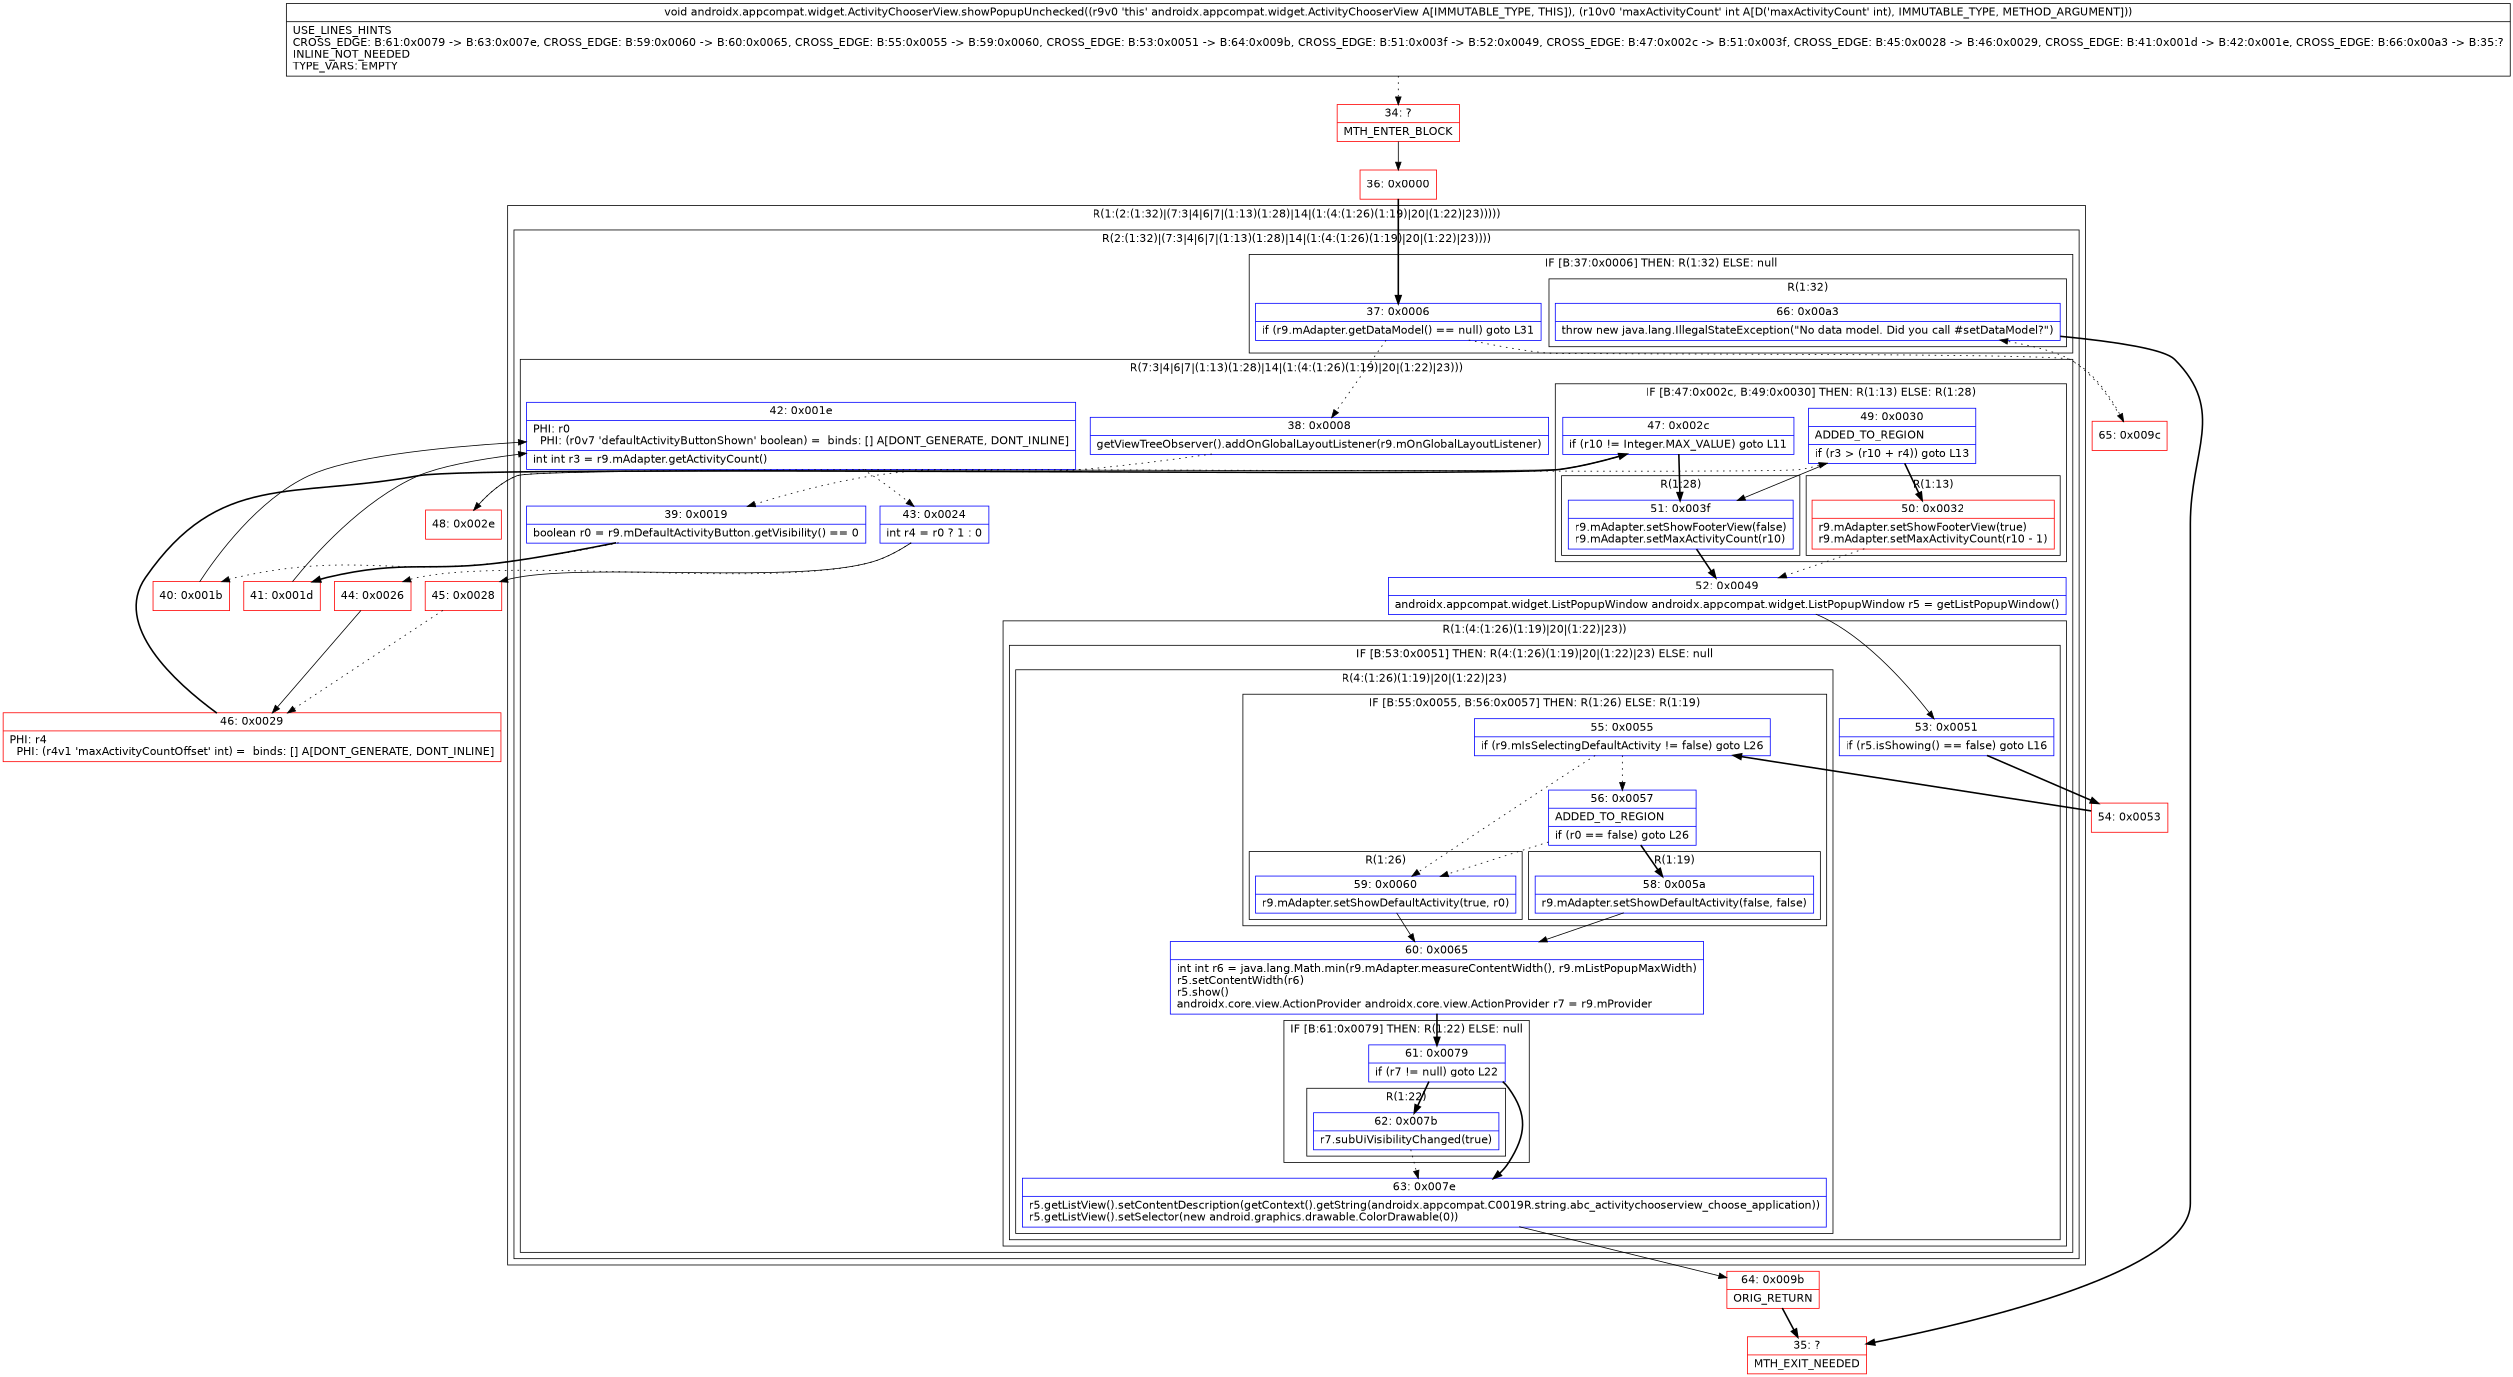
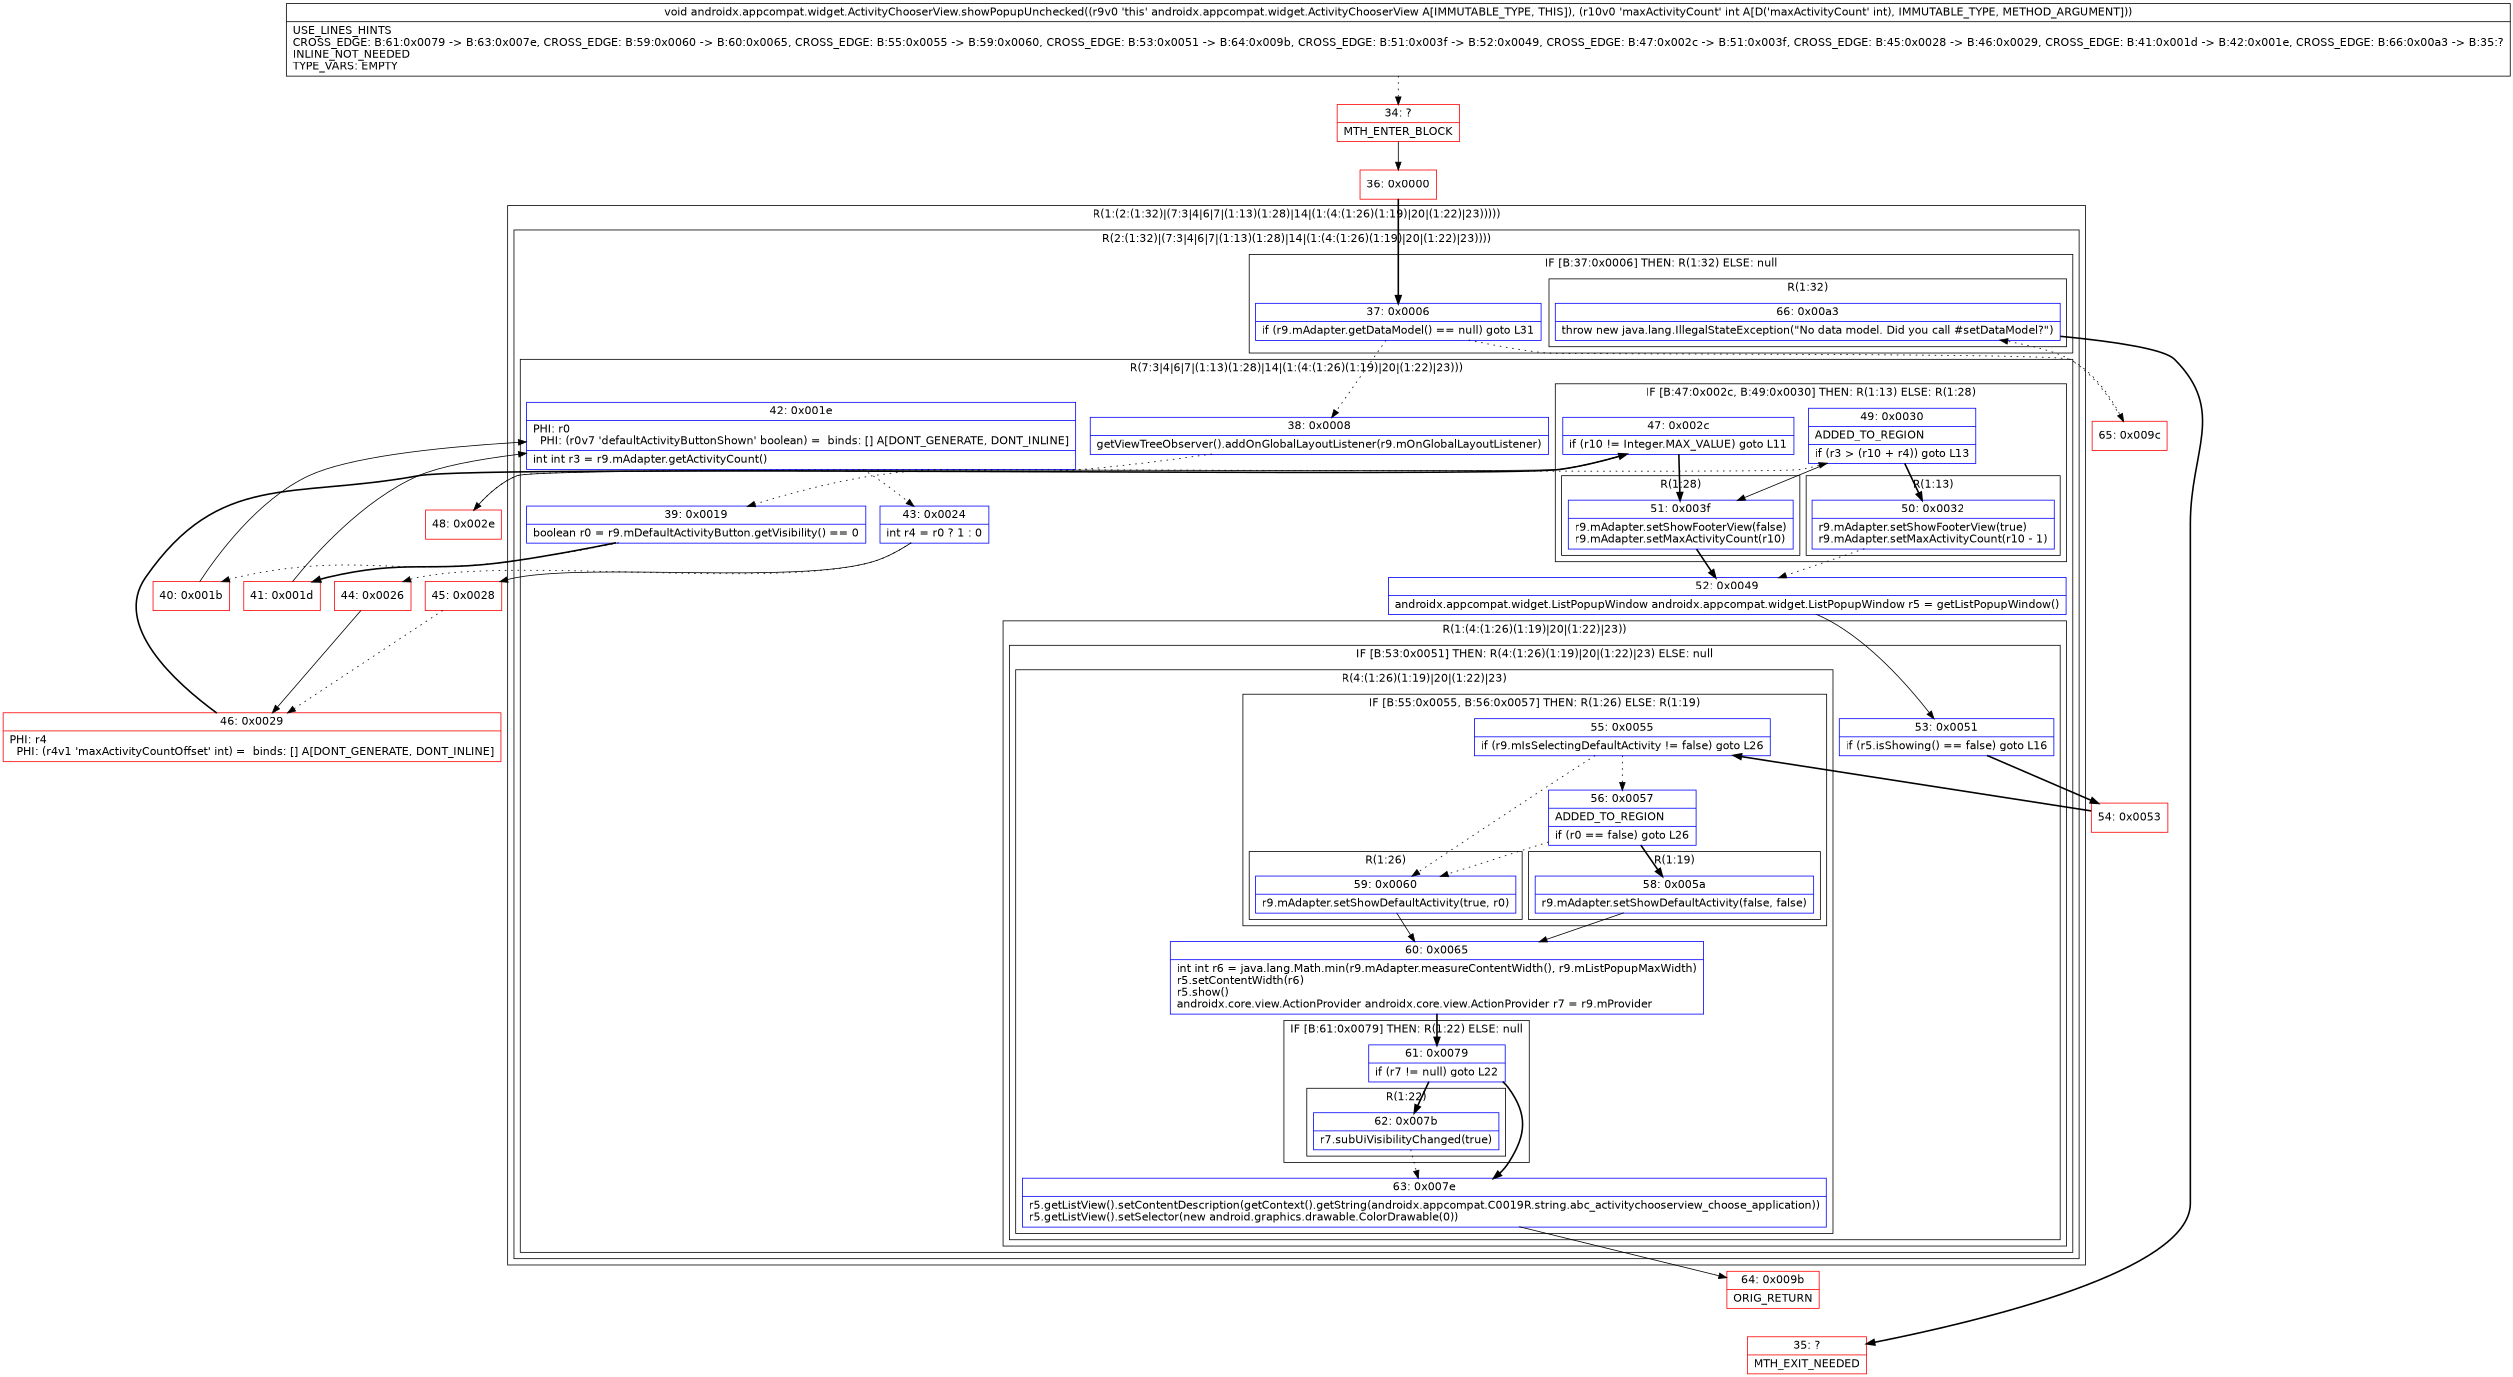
(1933, 525) -> (1933, 525)
(1788, 1319) -> none
